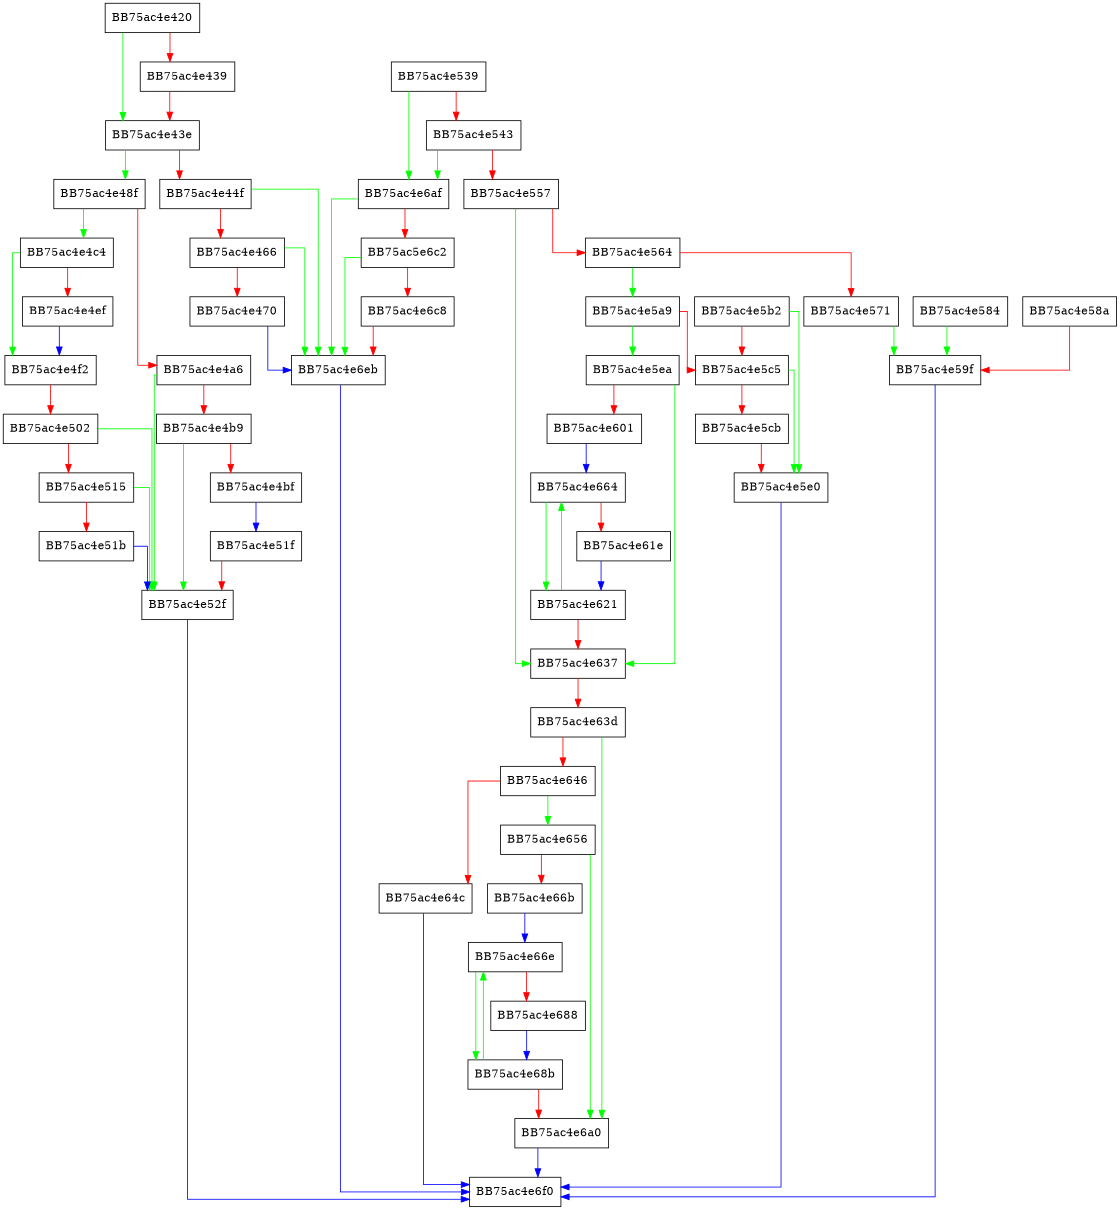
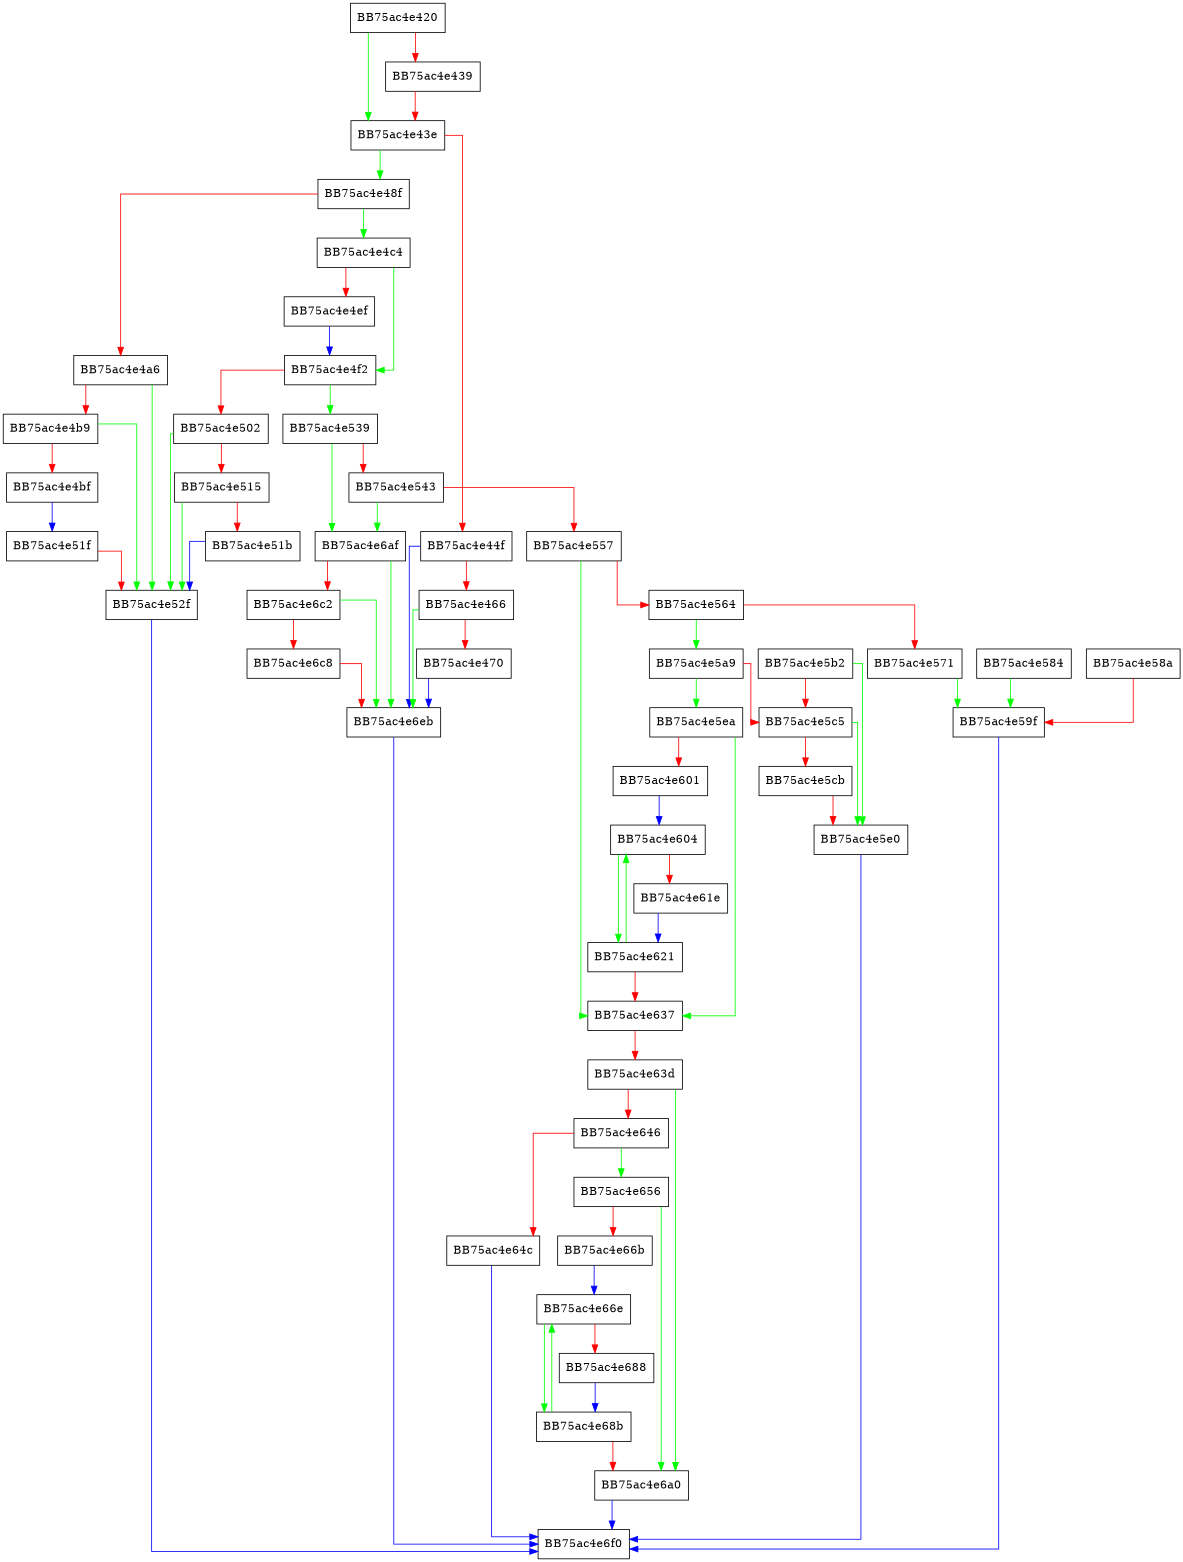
(318, 235) -> (409, 605)
(408, 253) -> (294, 605)
none -> (330, 395)
(578, 488) -> (658, 840)
